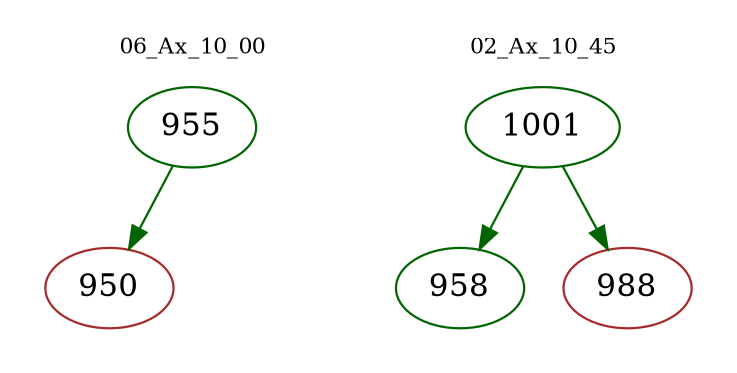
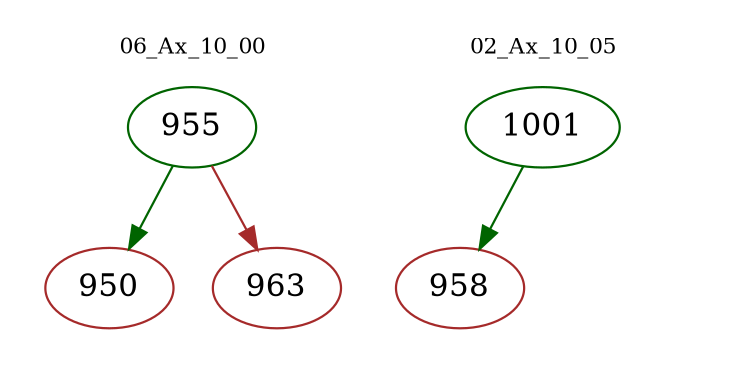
(544, 48) -> (544, 48)
none -> (277, 288)
(460, 288) -> (460, 288)
(628, 288) -> none
